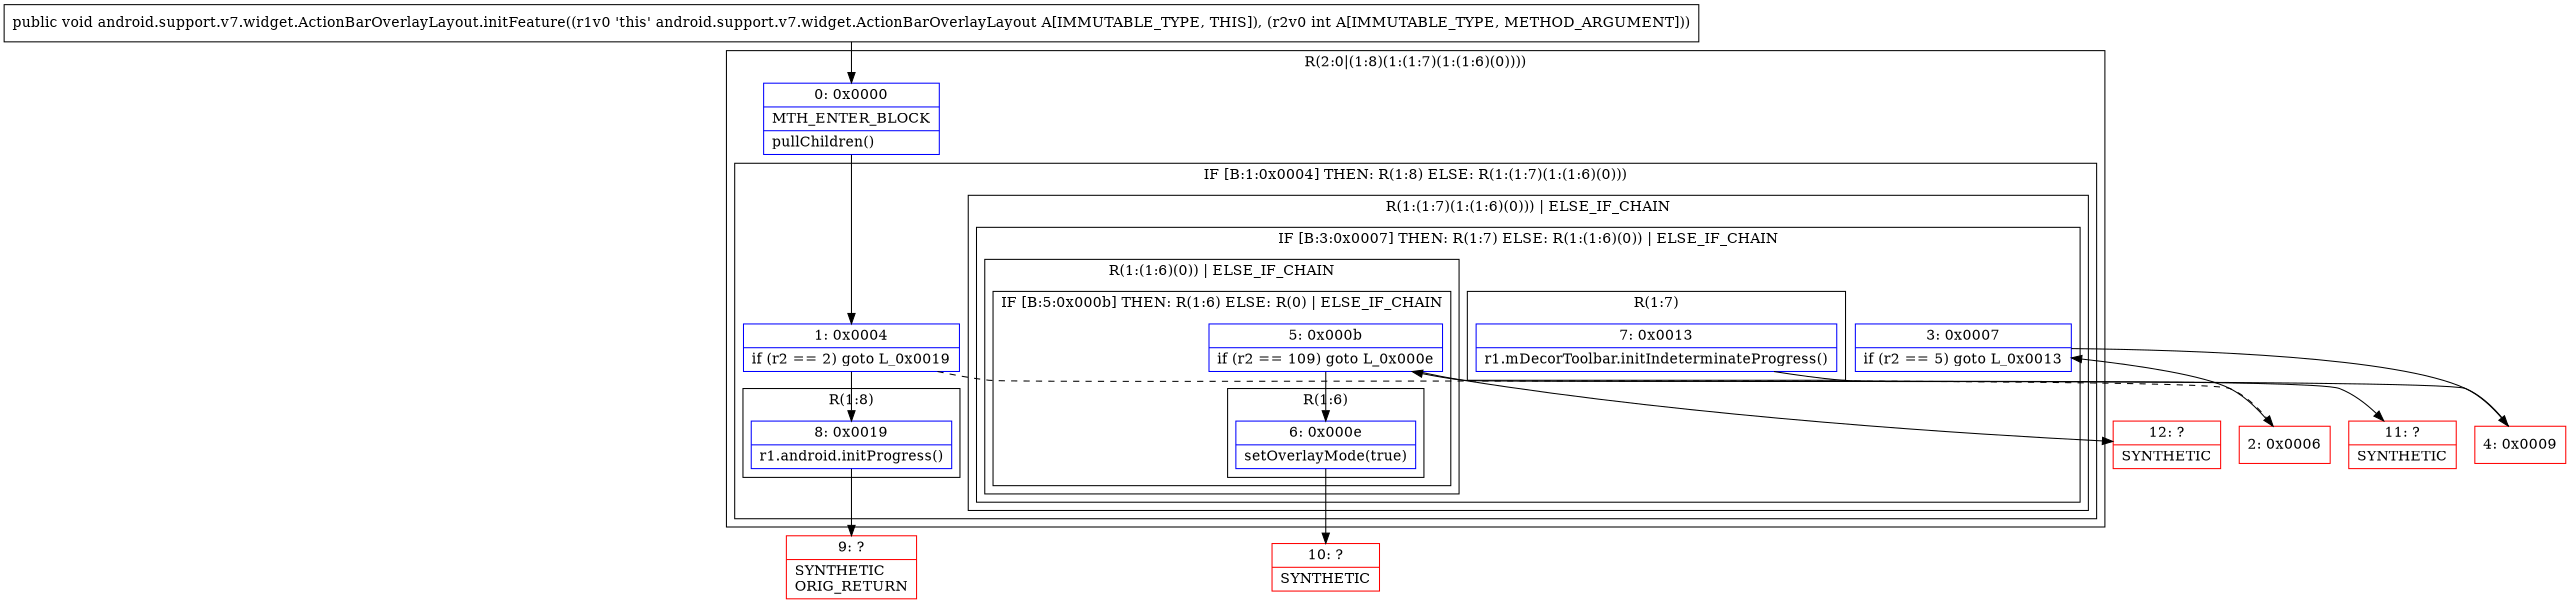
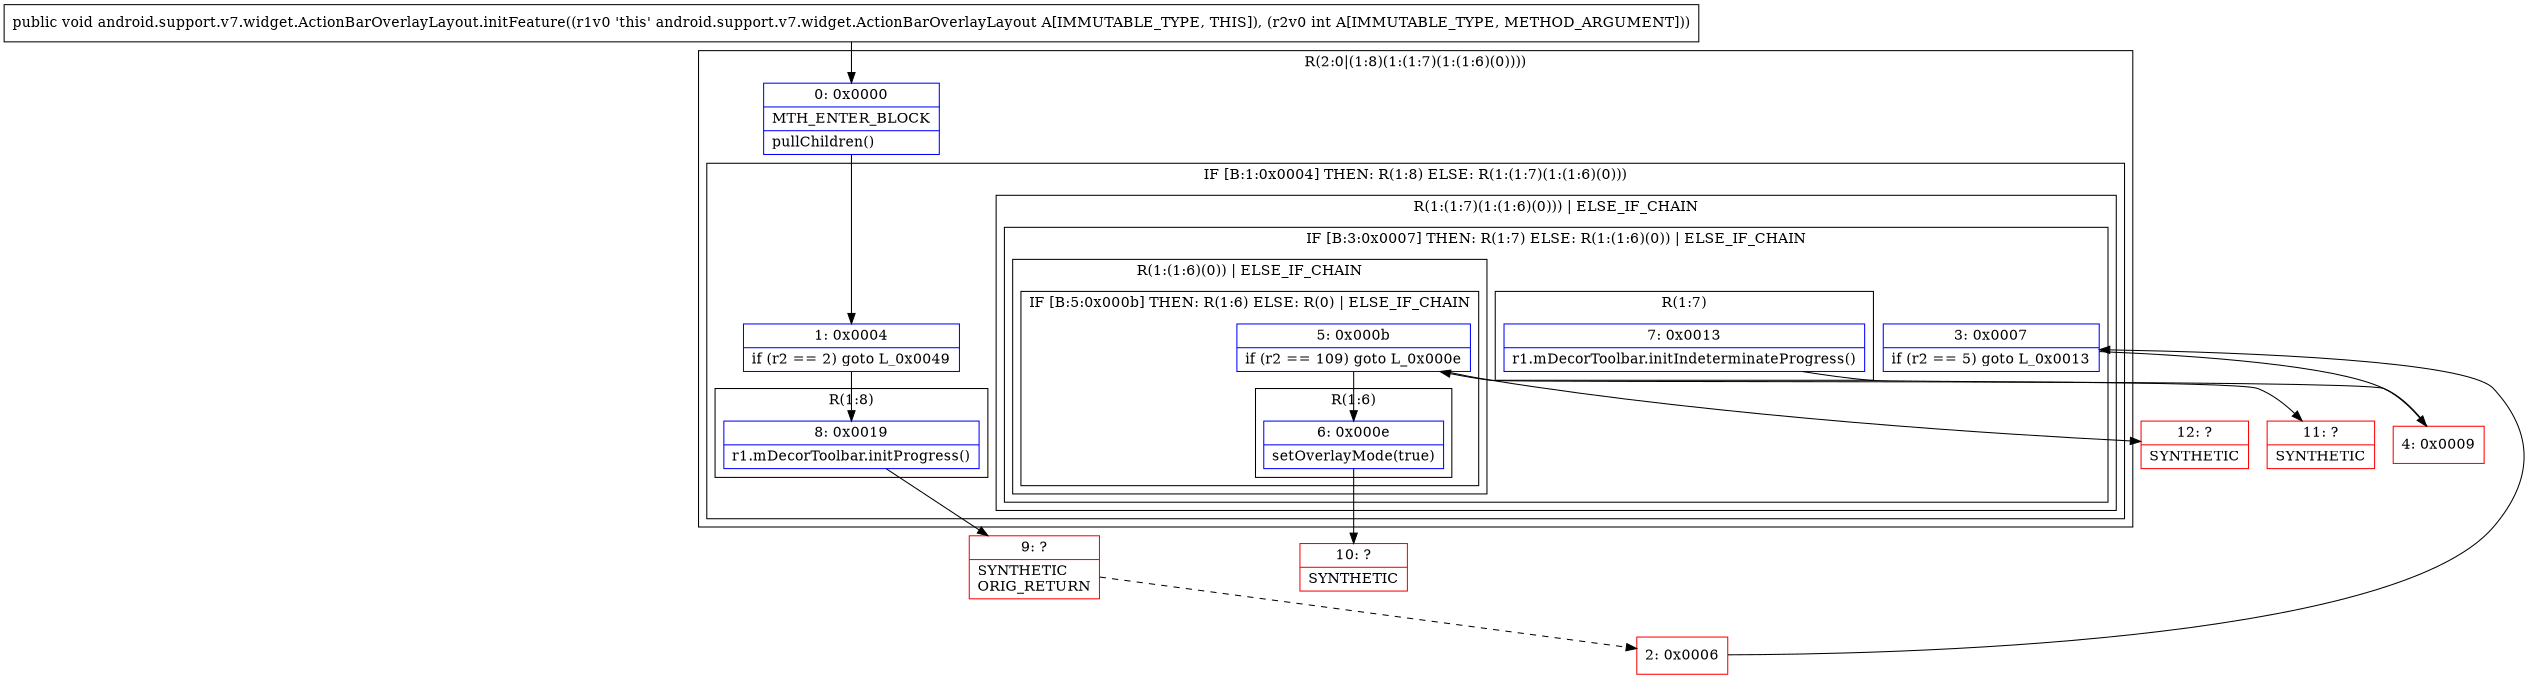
(851, 359) -> (851, 359)
(1406, 381) -> (1363, 612)
(851, 456) -> (851, 456)
